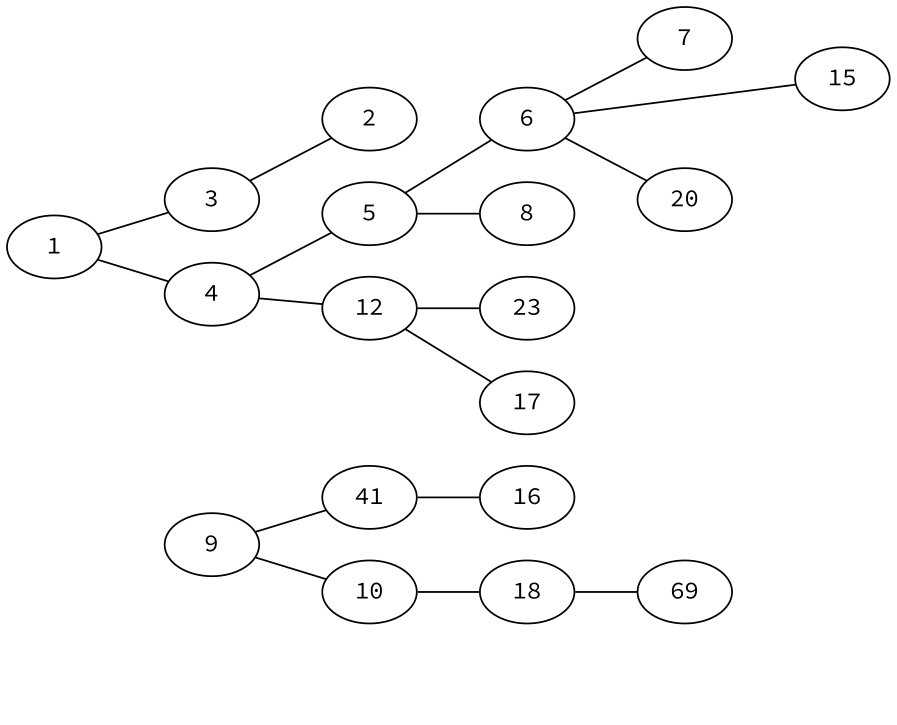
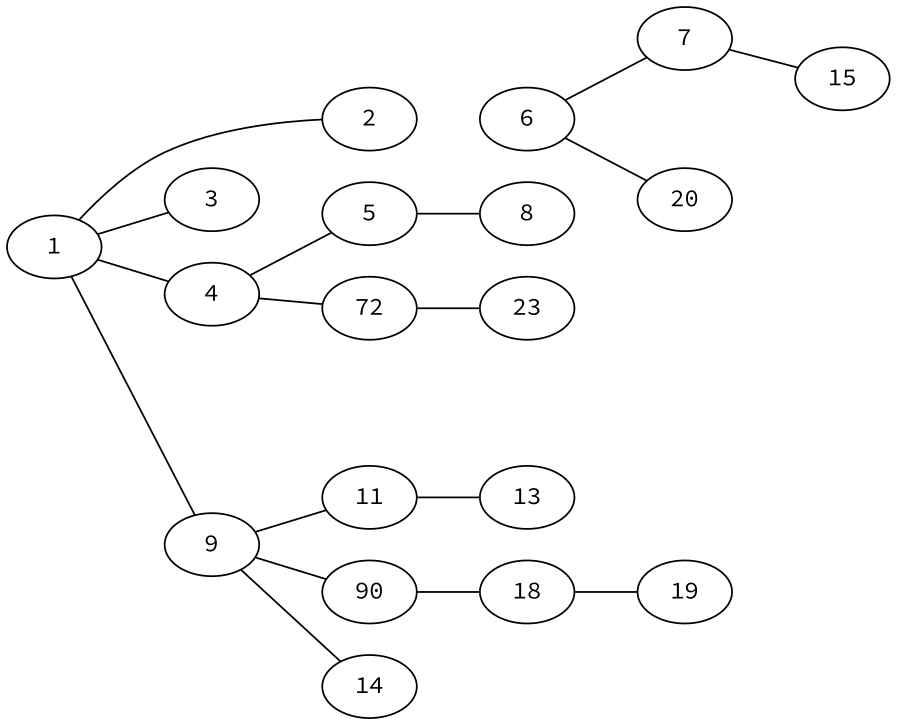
(685, 99) -> (764, 59)
(291, 159) -> (189, 143)
(448, 166) -> none
(370, 308) -> (370, 308)
none -> (133, 396)
(527, 403) -> none
(370, 497) -> (370, 497)
(527, 497) -> (527, 497)
(370, 592) -> (370, 592)
(685, 592) -> (685, 592)
none -> (370, 687)
